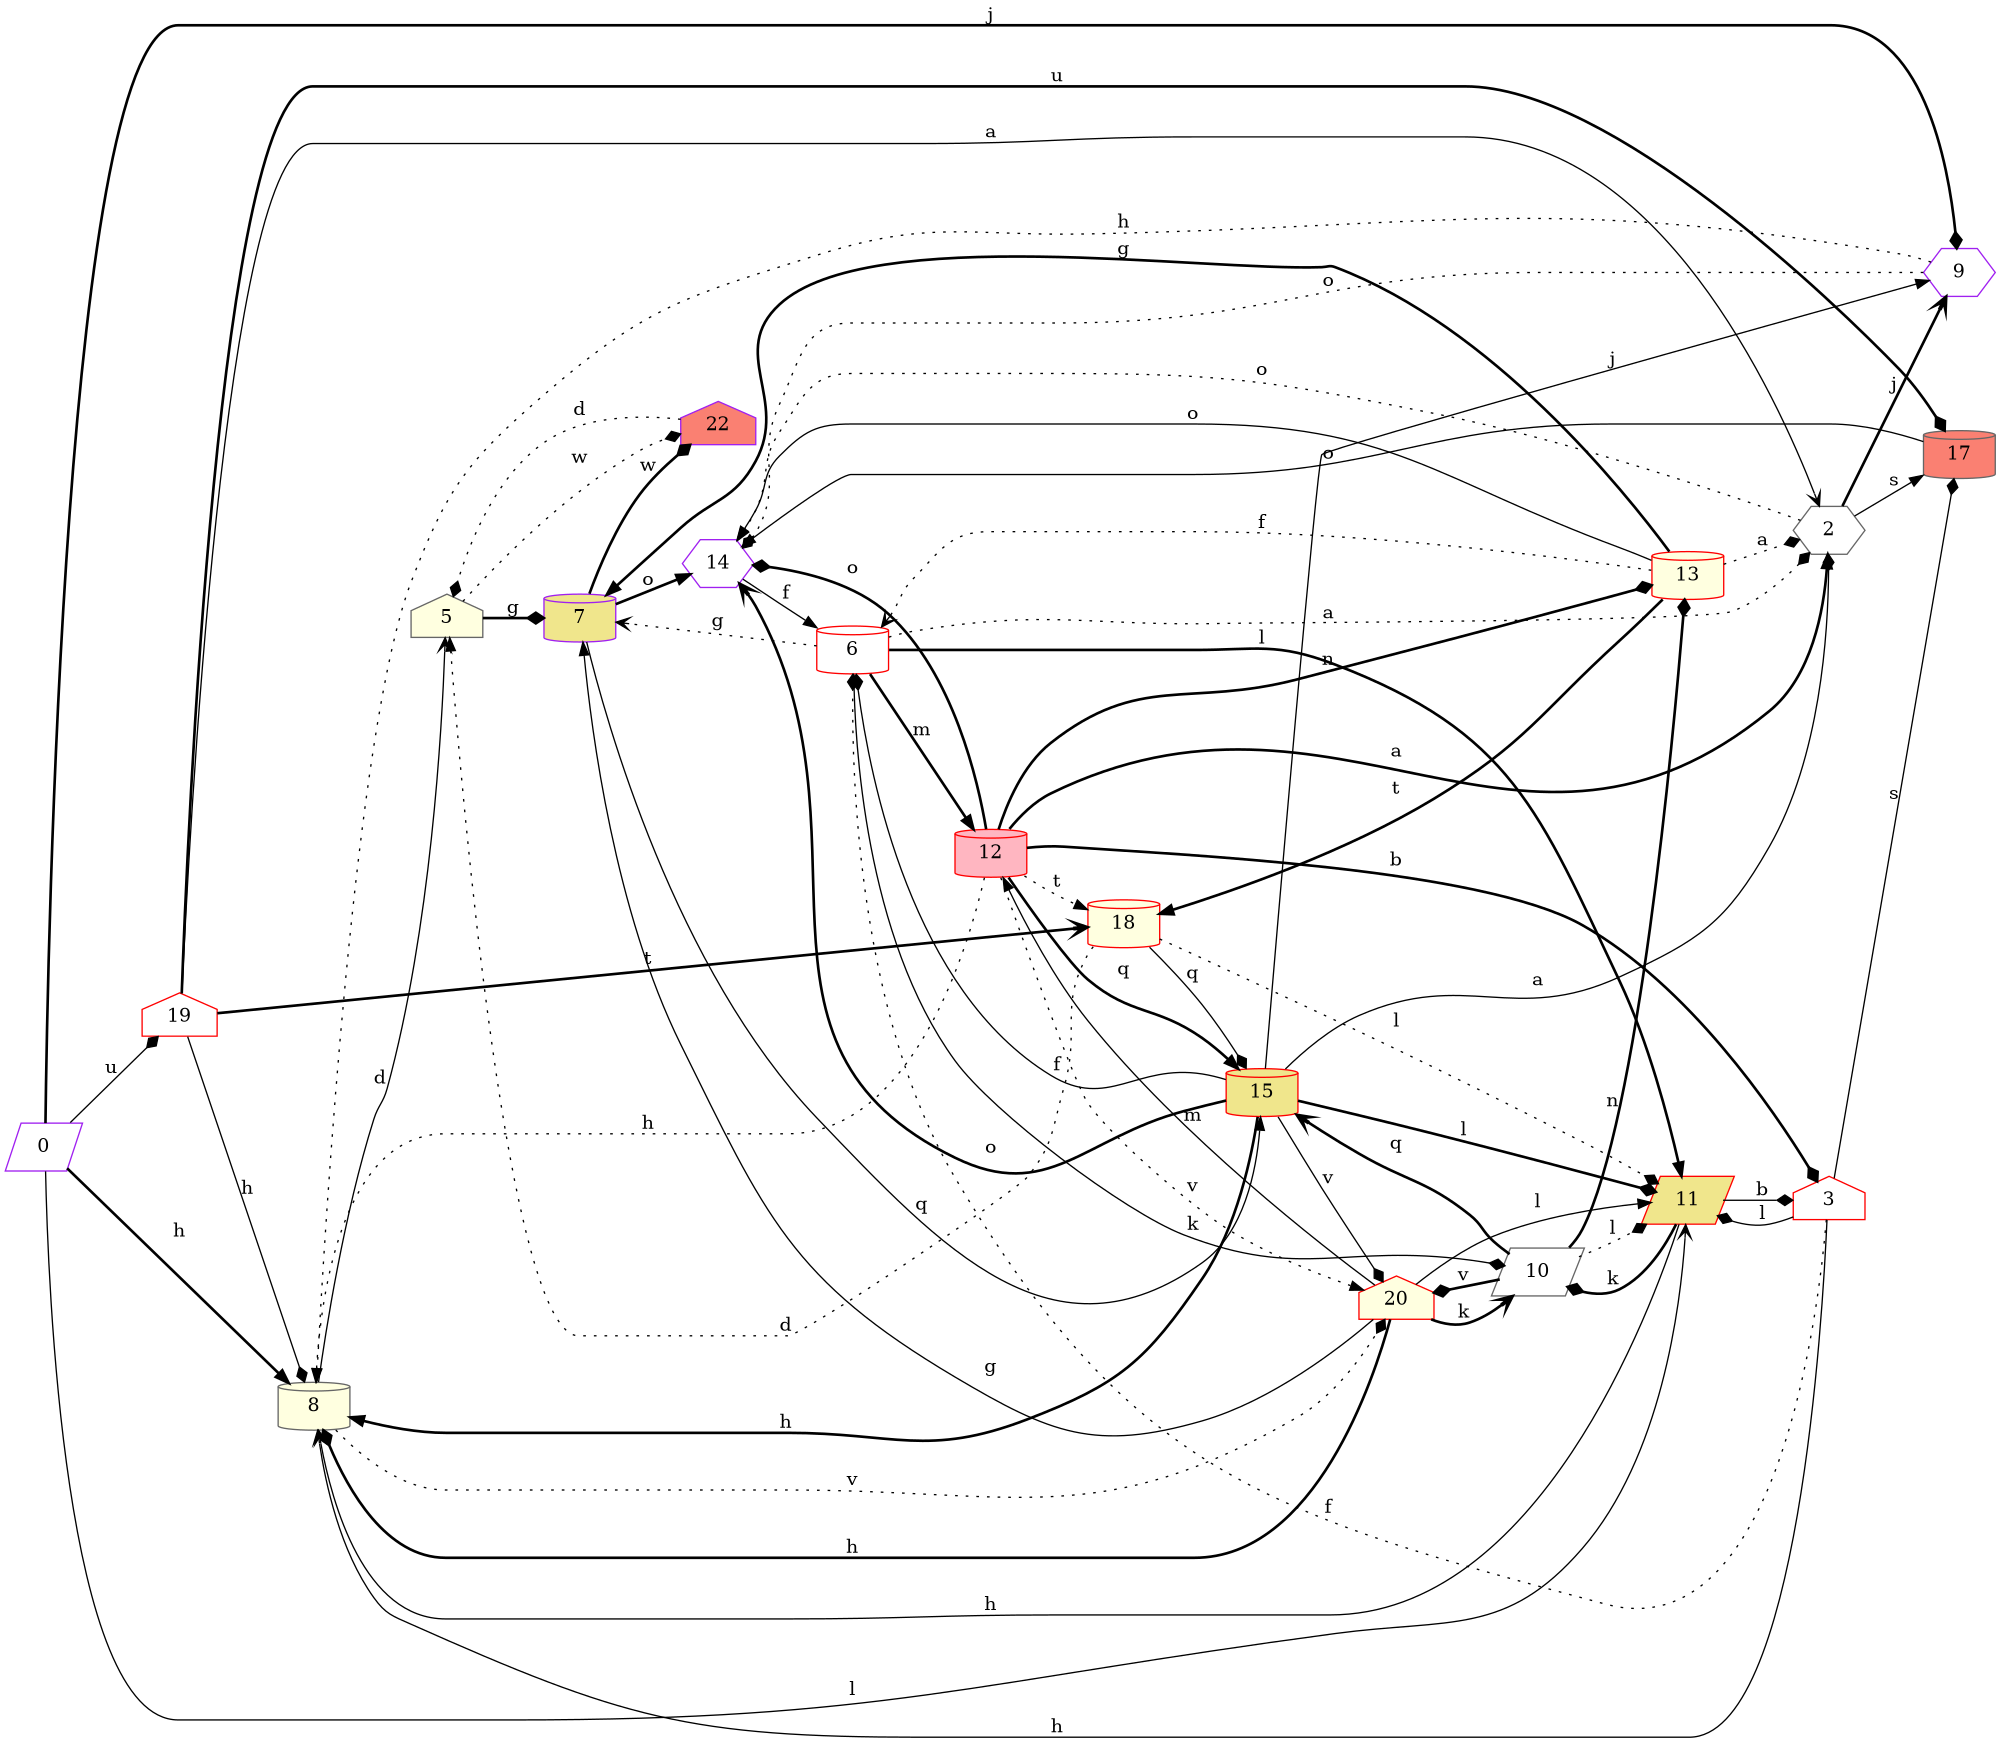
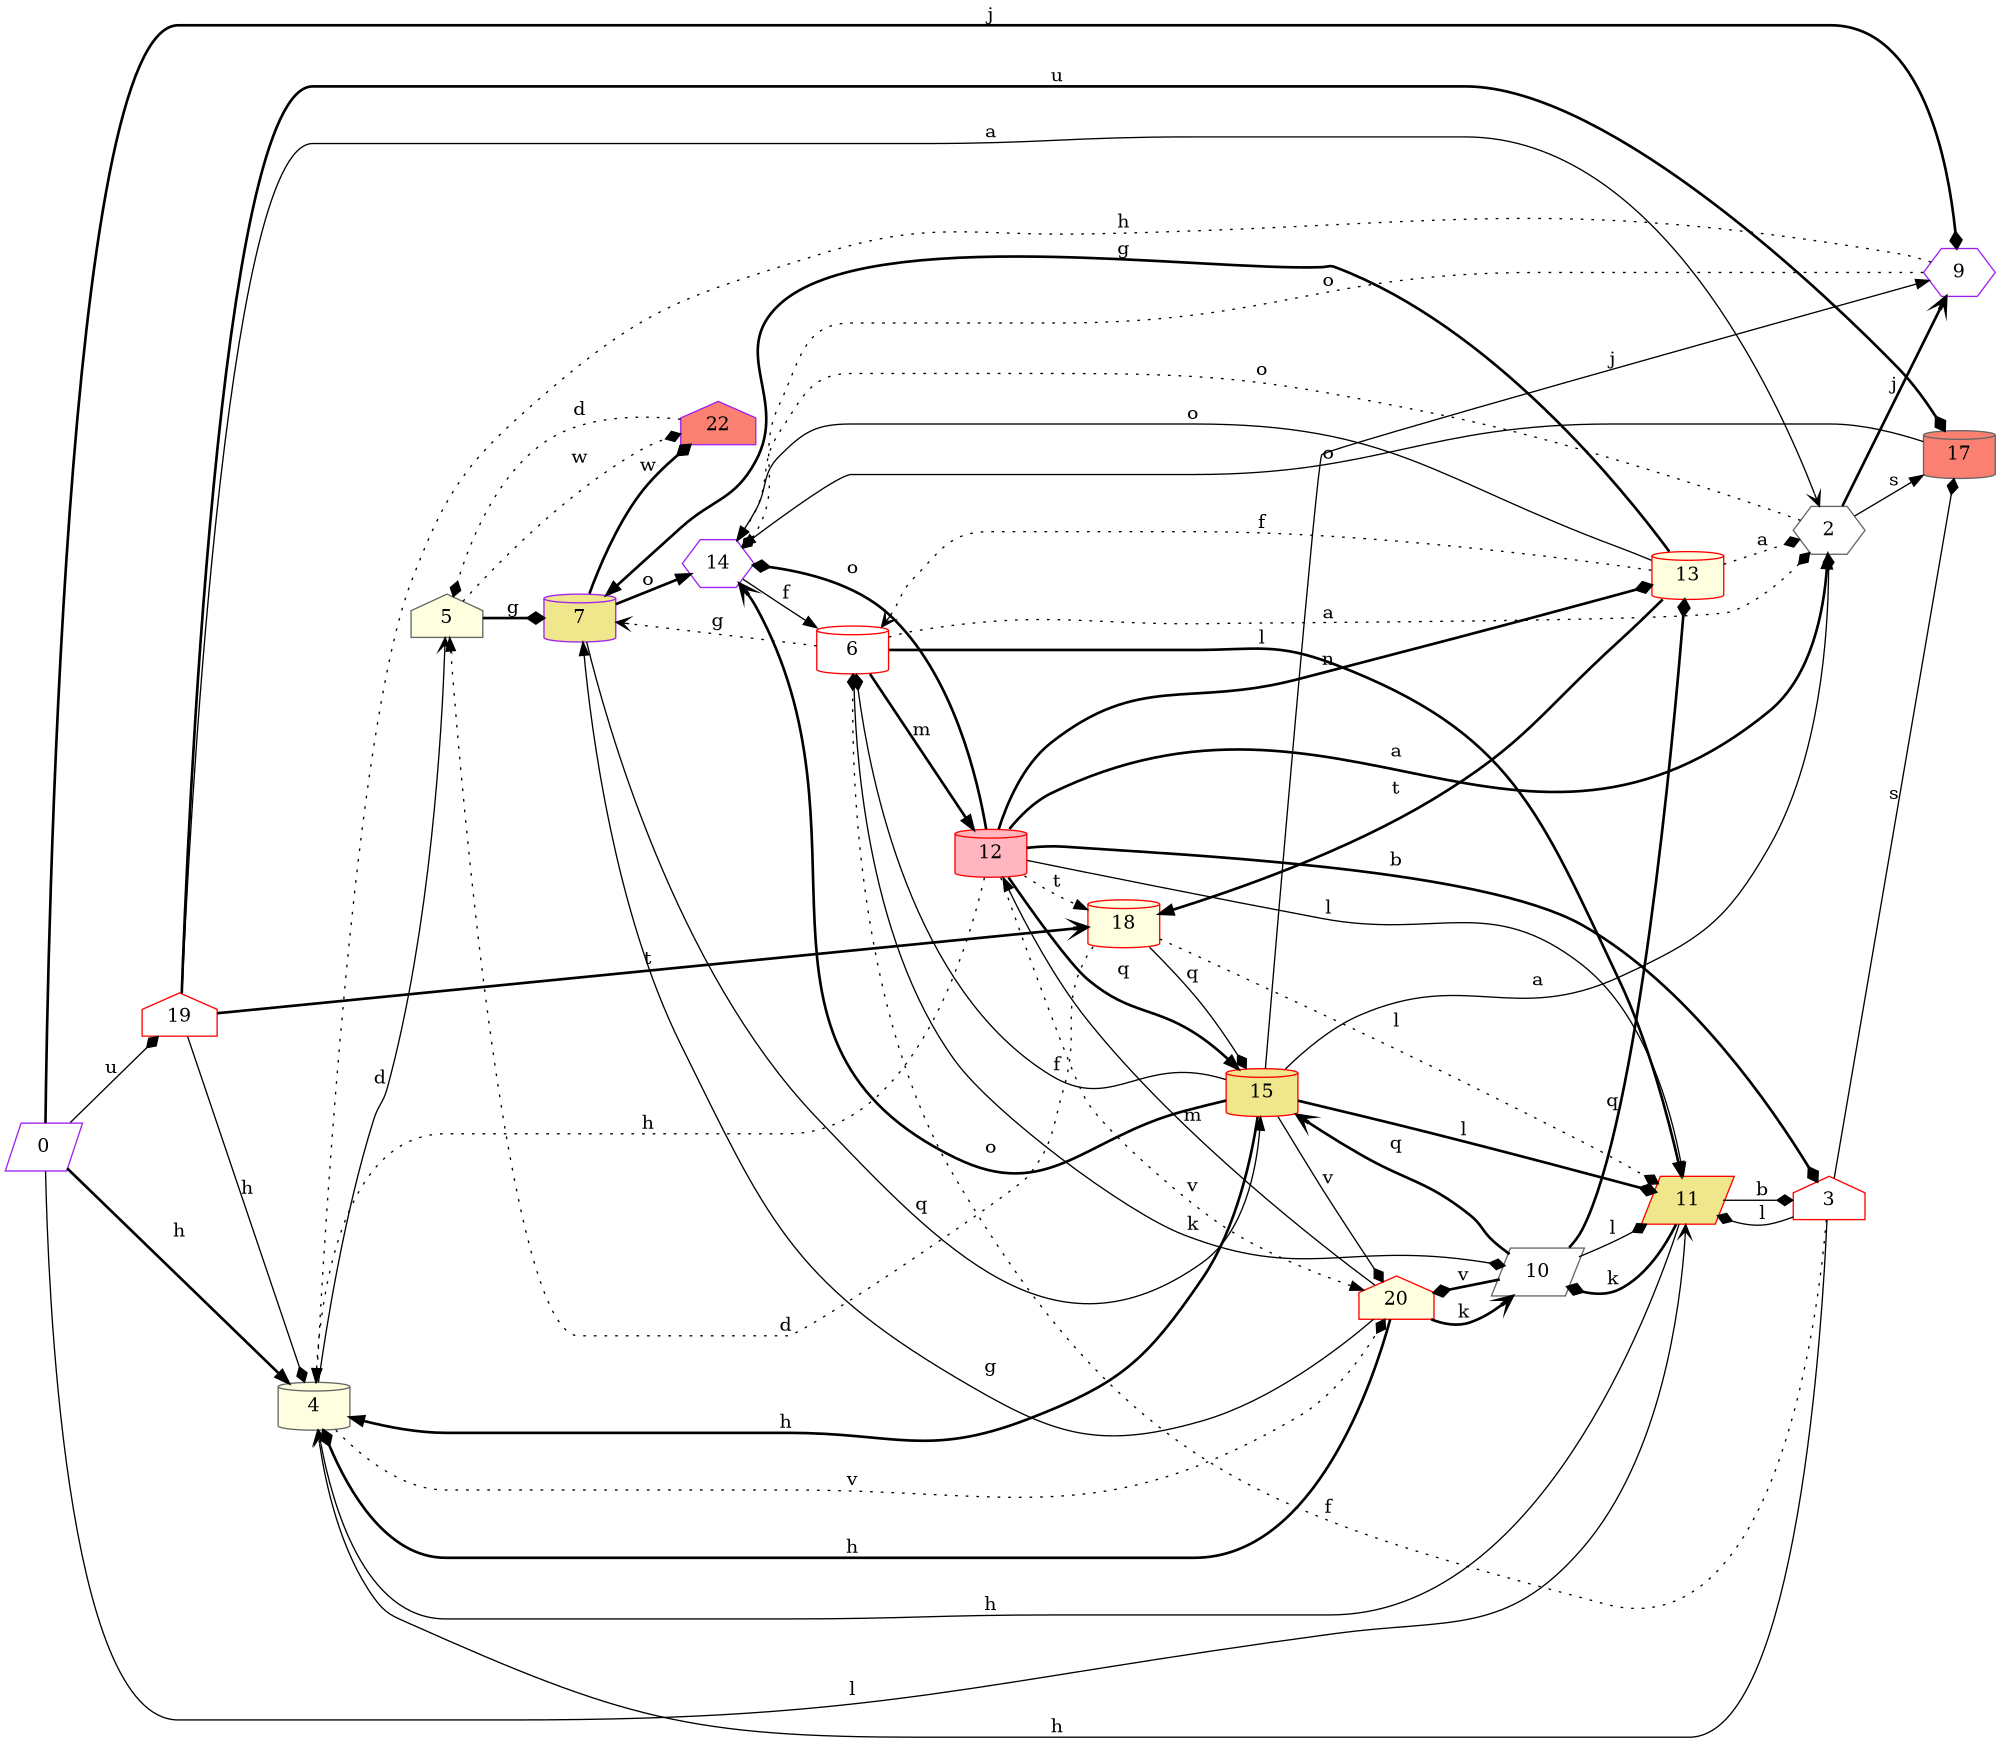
(1613, 1101) -> (1613, 1101)
(1520, 1227) -> (1419, 924)
(1606, 1245) -> (1606, 1245)
(314, 1406) -> (314, 1406)
